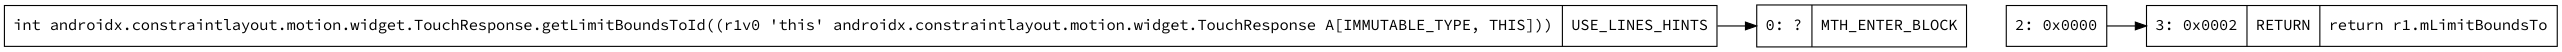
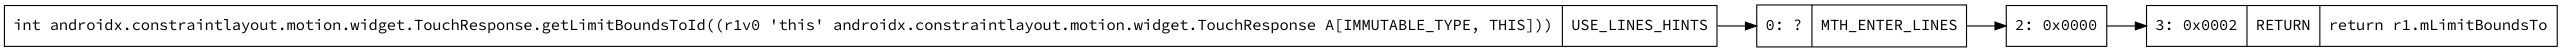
(1889, 25) -> (1889, 25)
none -> (1981, 26)
